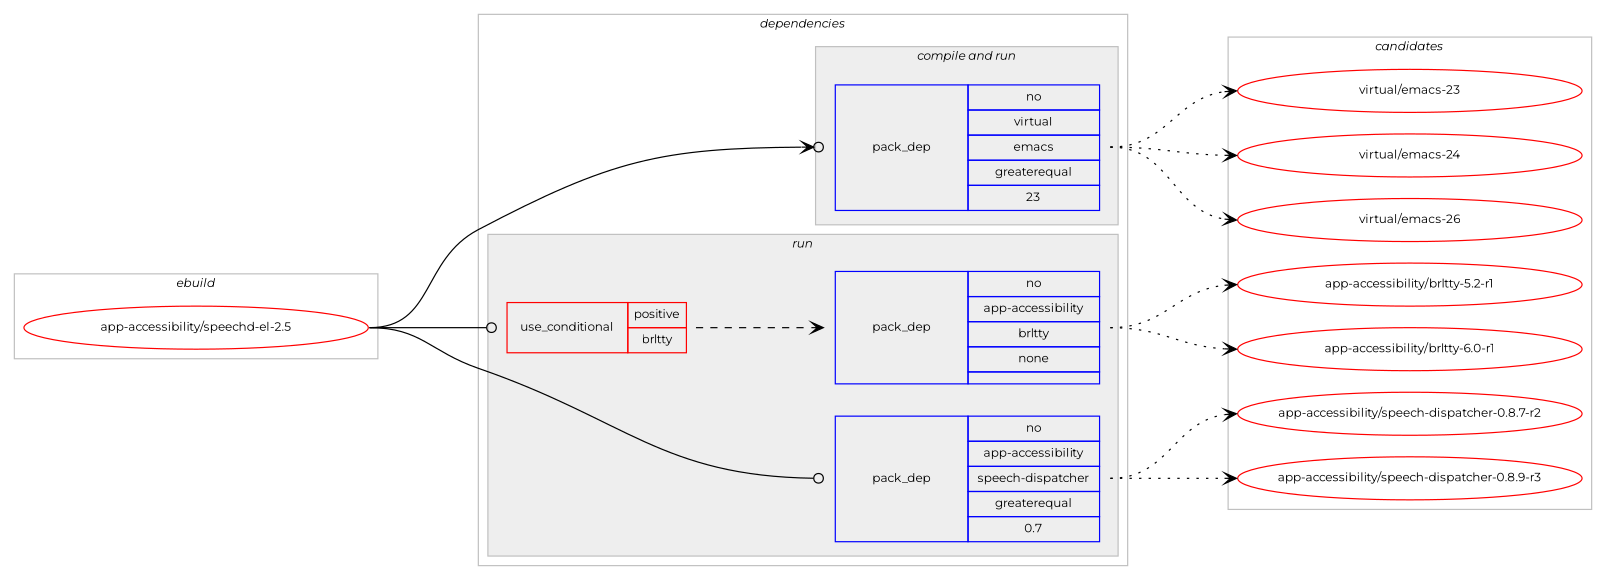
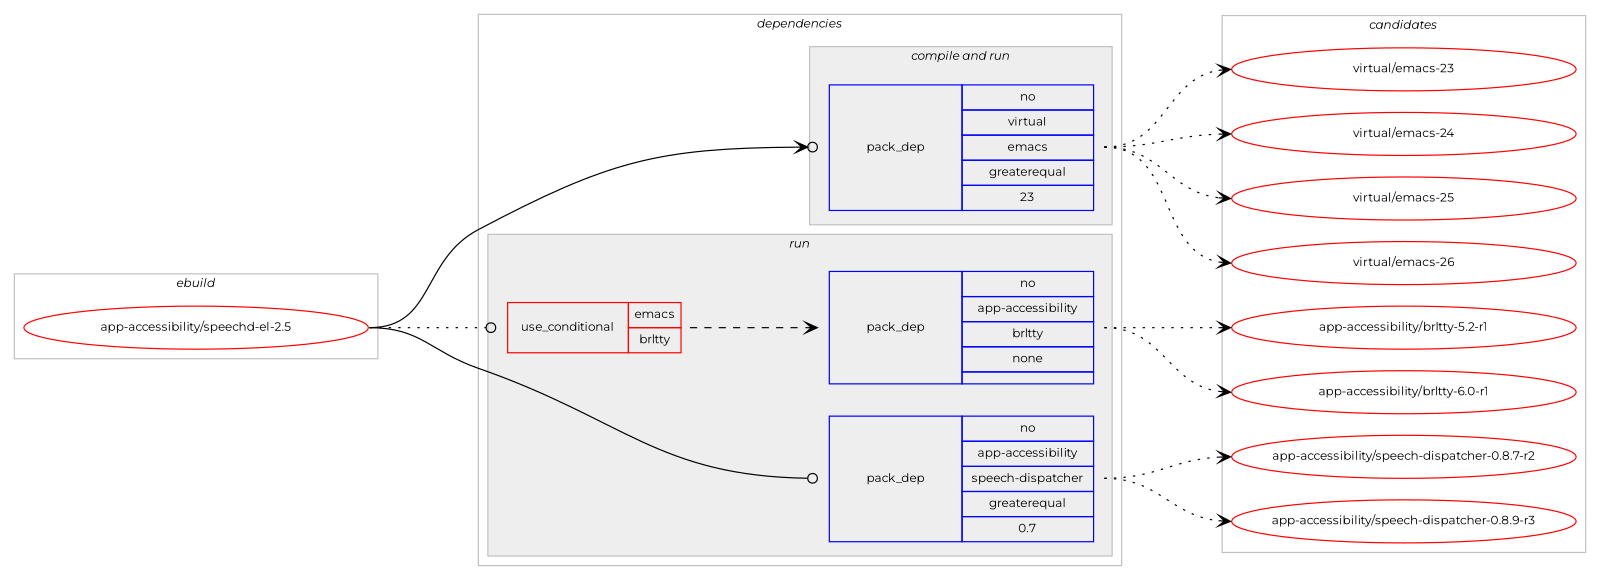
none -> (1404, 199)
(657, 315) -> (655, 315)
(428, 328) -> (428, 328)
